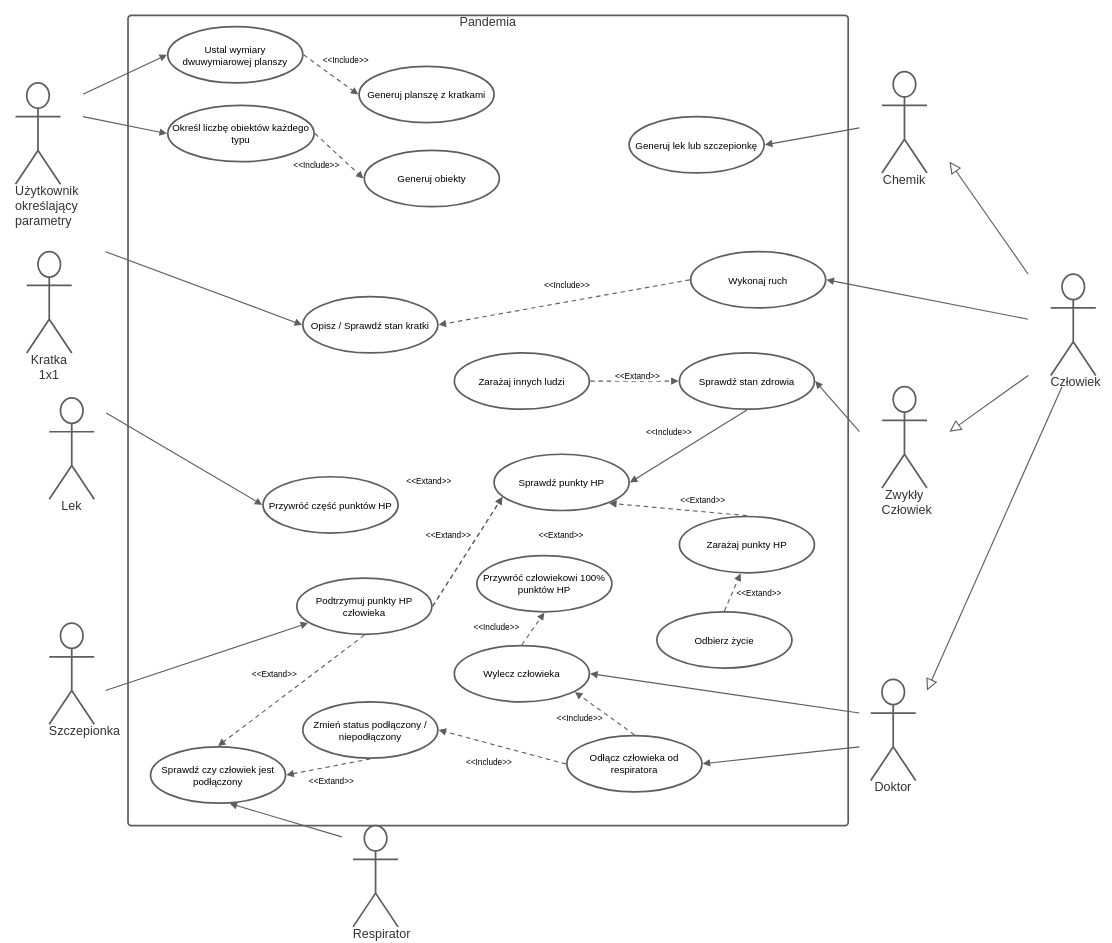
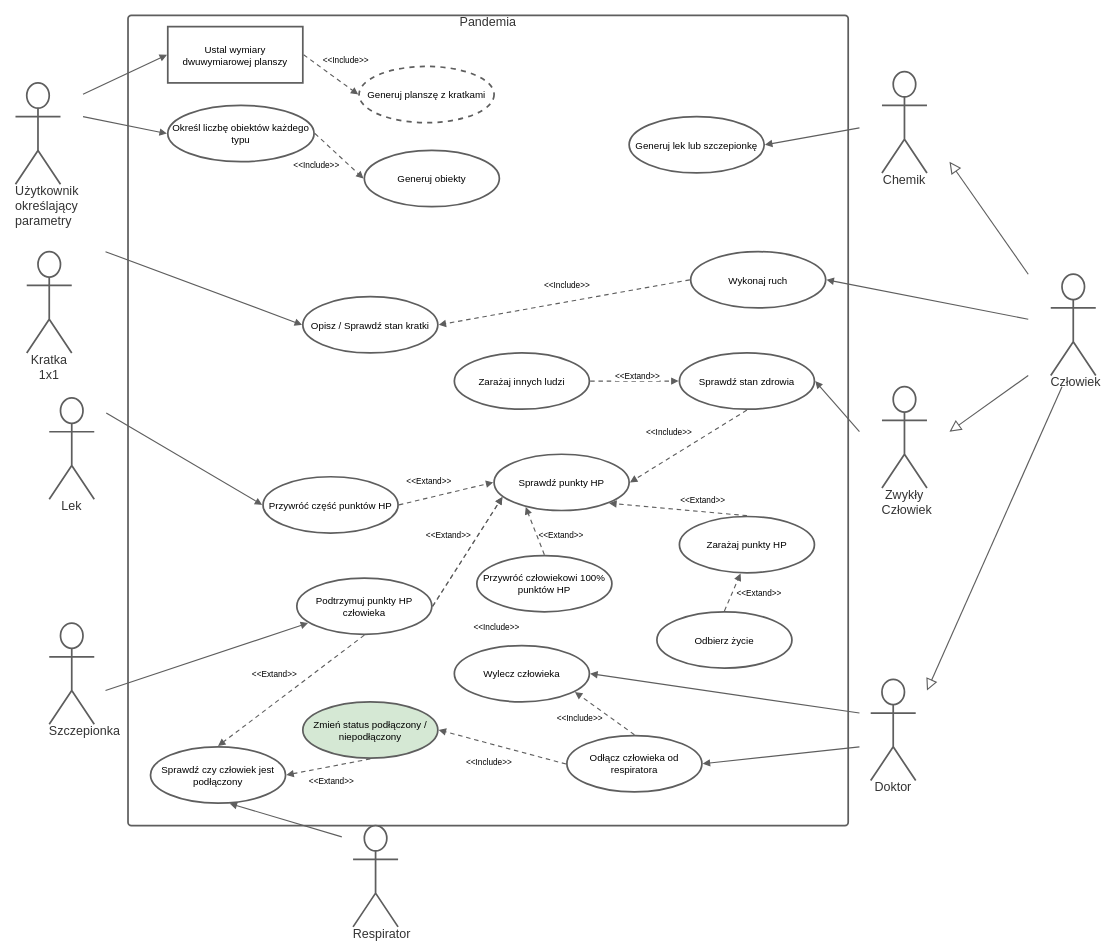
(235, 55) -> (235, 55)
(426, 95) -> (426, 95)
(690, 445) -> (690, 445)
none -> (443, 494)
none -> (536, 534)
(531, 631) -> none
(370, 730) -> (370, 730)
